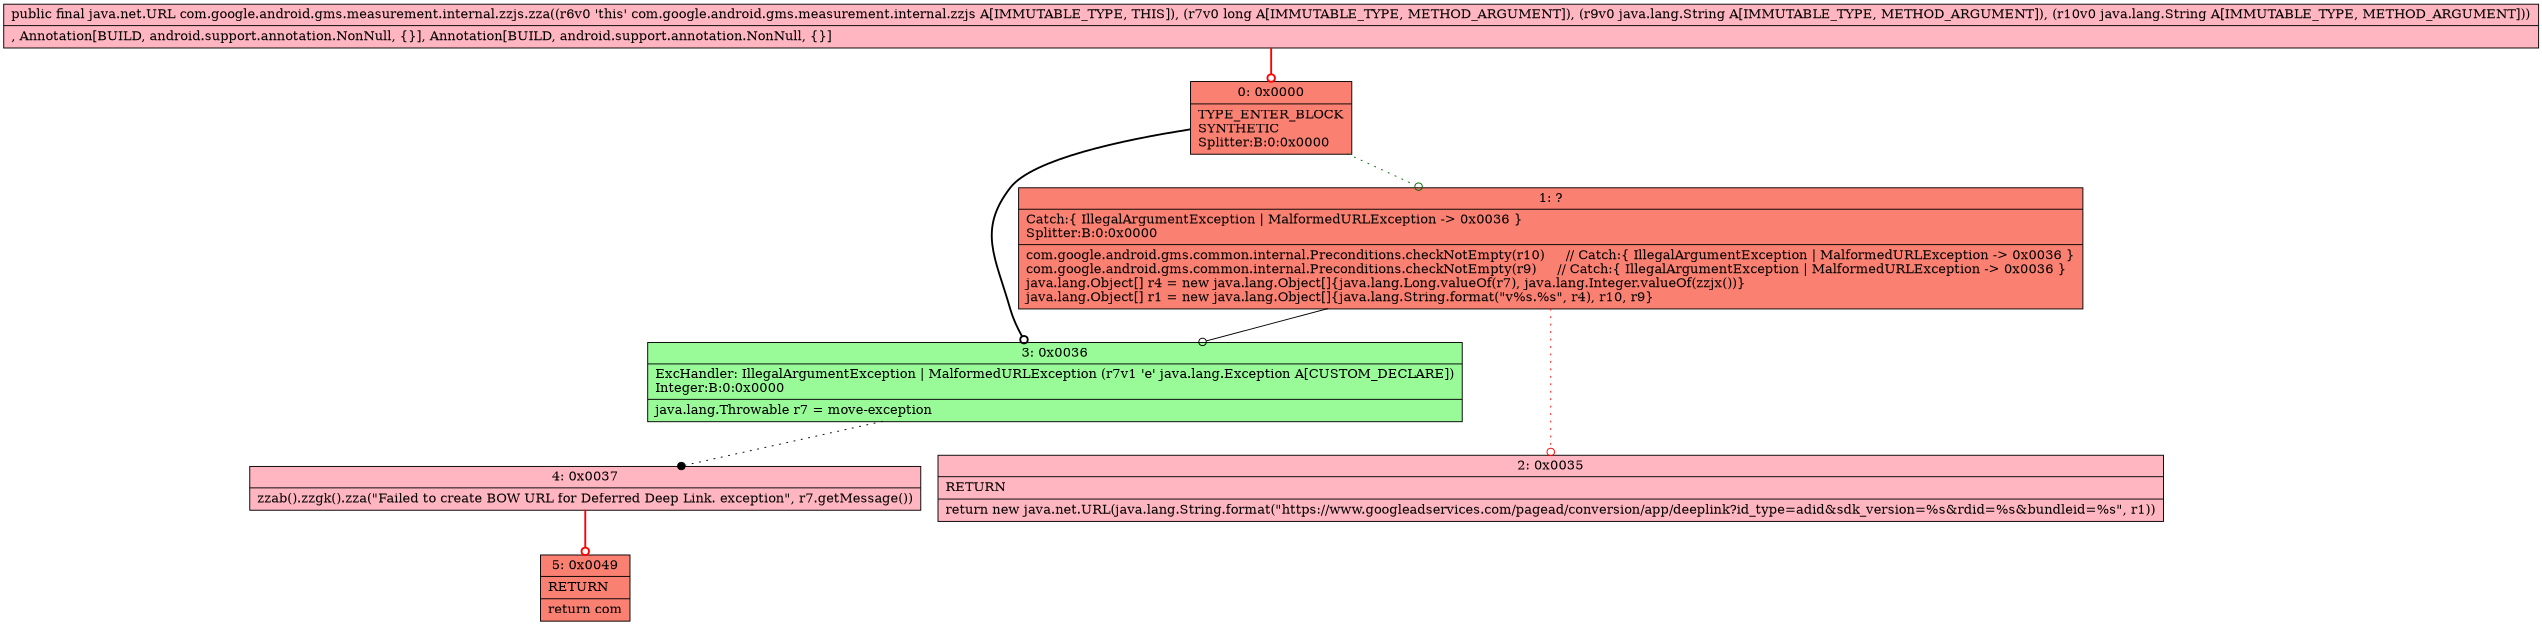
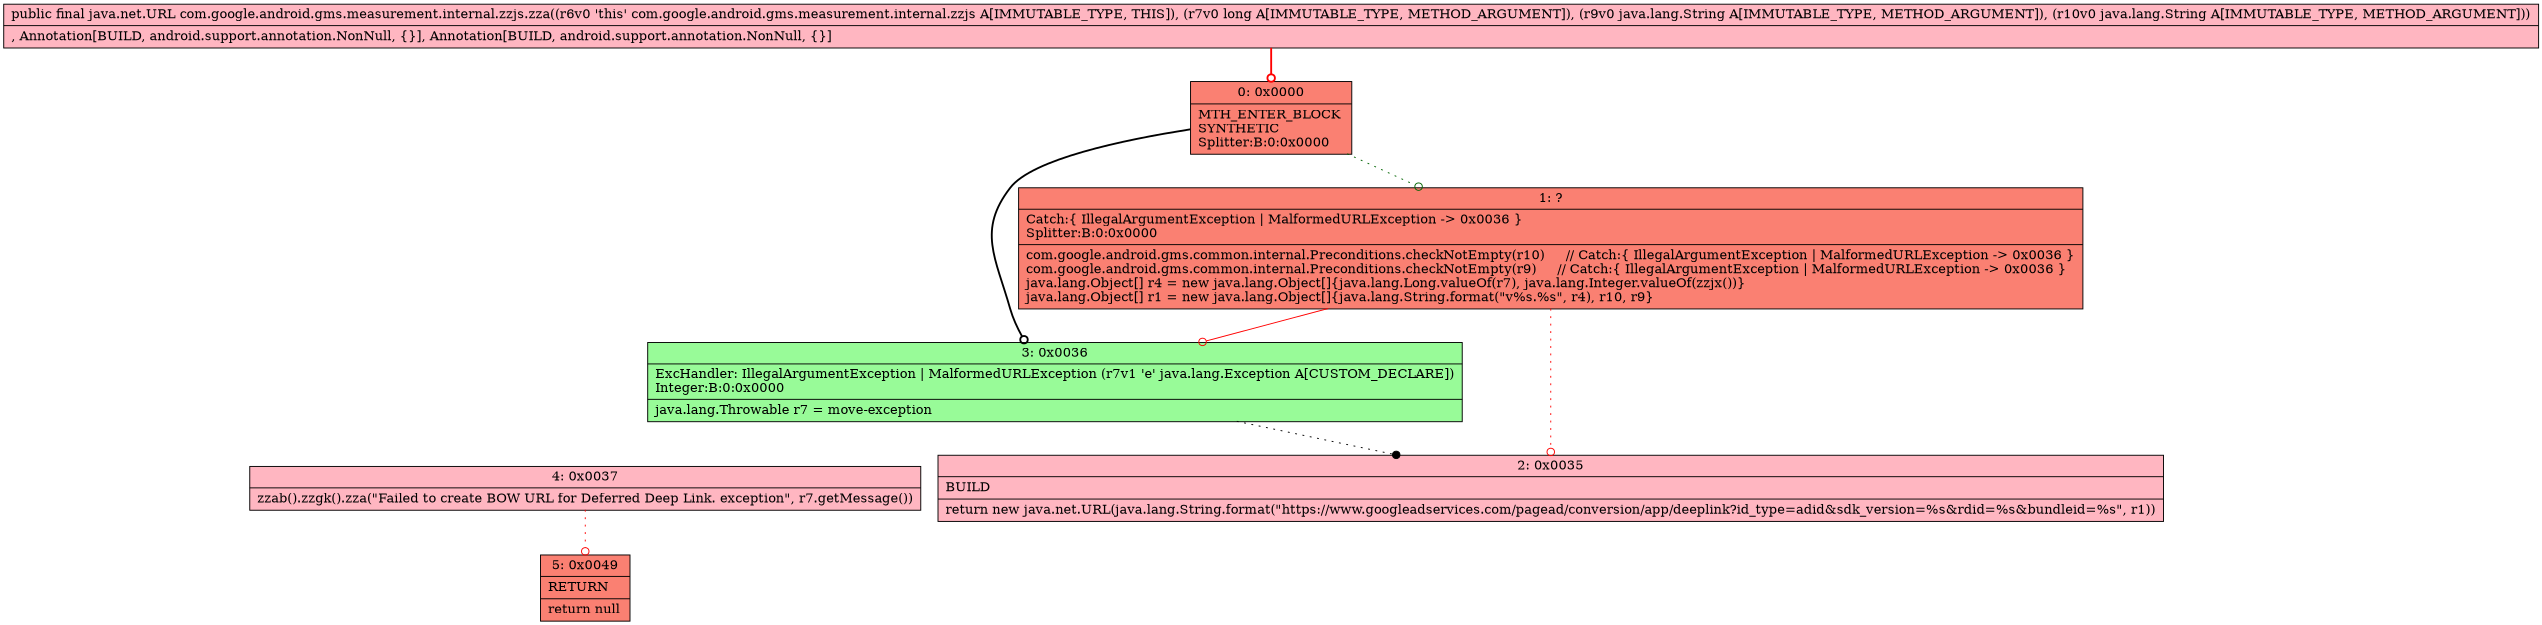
(1271, 115) -> (1270, 115)
(1267, 325) -> (1267, 325)
(784, 443) -> (1315, 438)
(976, 487) -> (968, 487)
(585, 529) -> (585, 529)
(585, 609) -> (584, 609)
